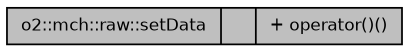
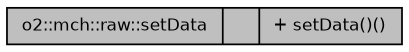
(329, 25) -> (330, 25)
